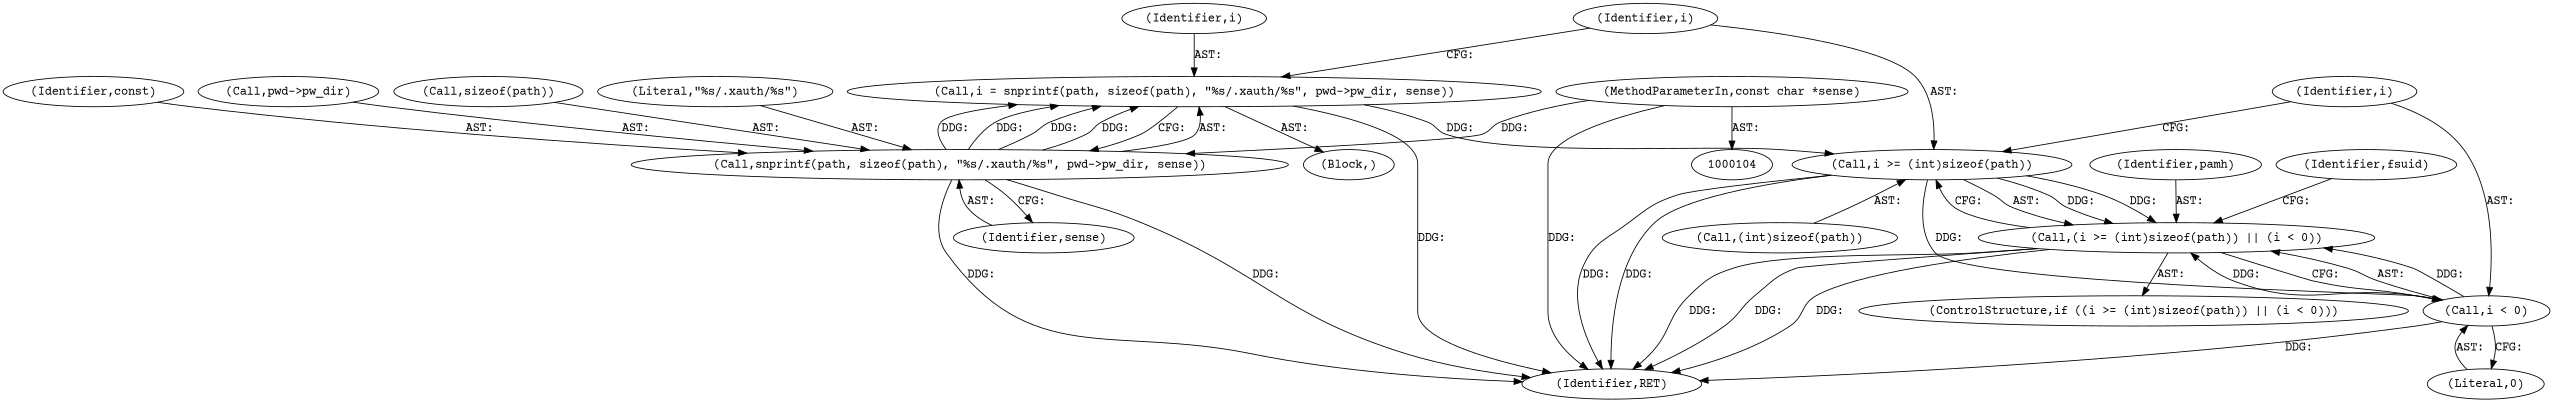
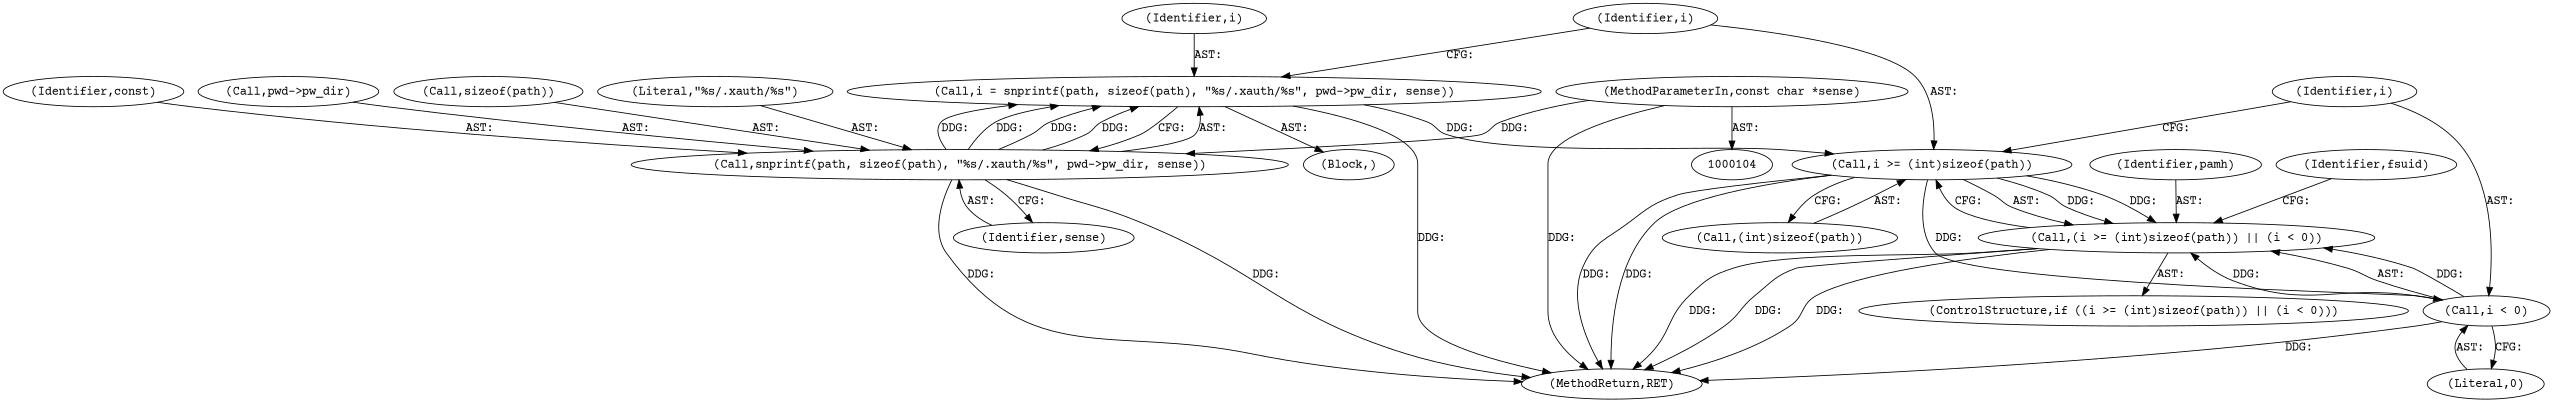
none -> (1821, 191)
(2325, 283) -> none
(1612, 384) -> (1612, 384)
